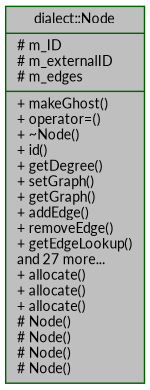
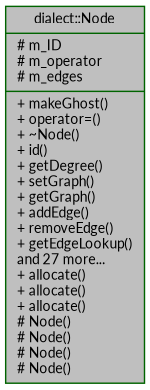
(65, 62) -> (60, 62)
